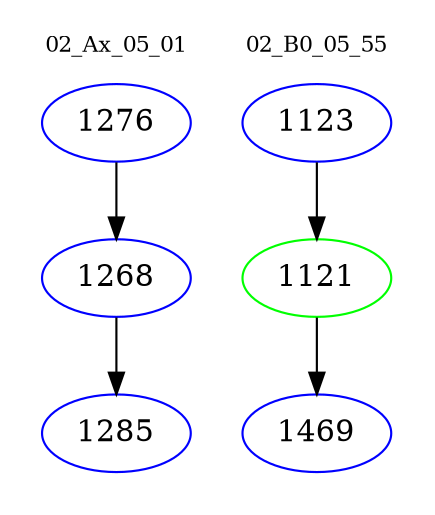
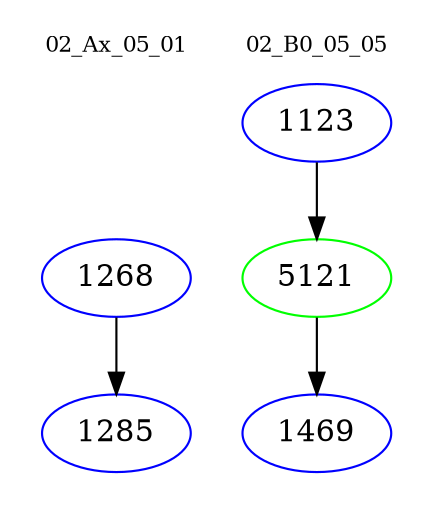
(317, 46) -> (317, 46)
(116, 123) -> none
(317, 278) -> (317, 278)
